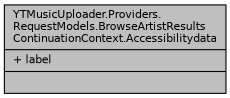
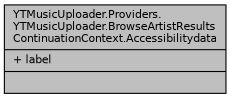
(110, 27) -> (115, 27)
